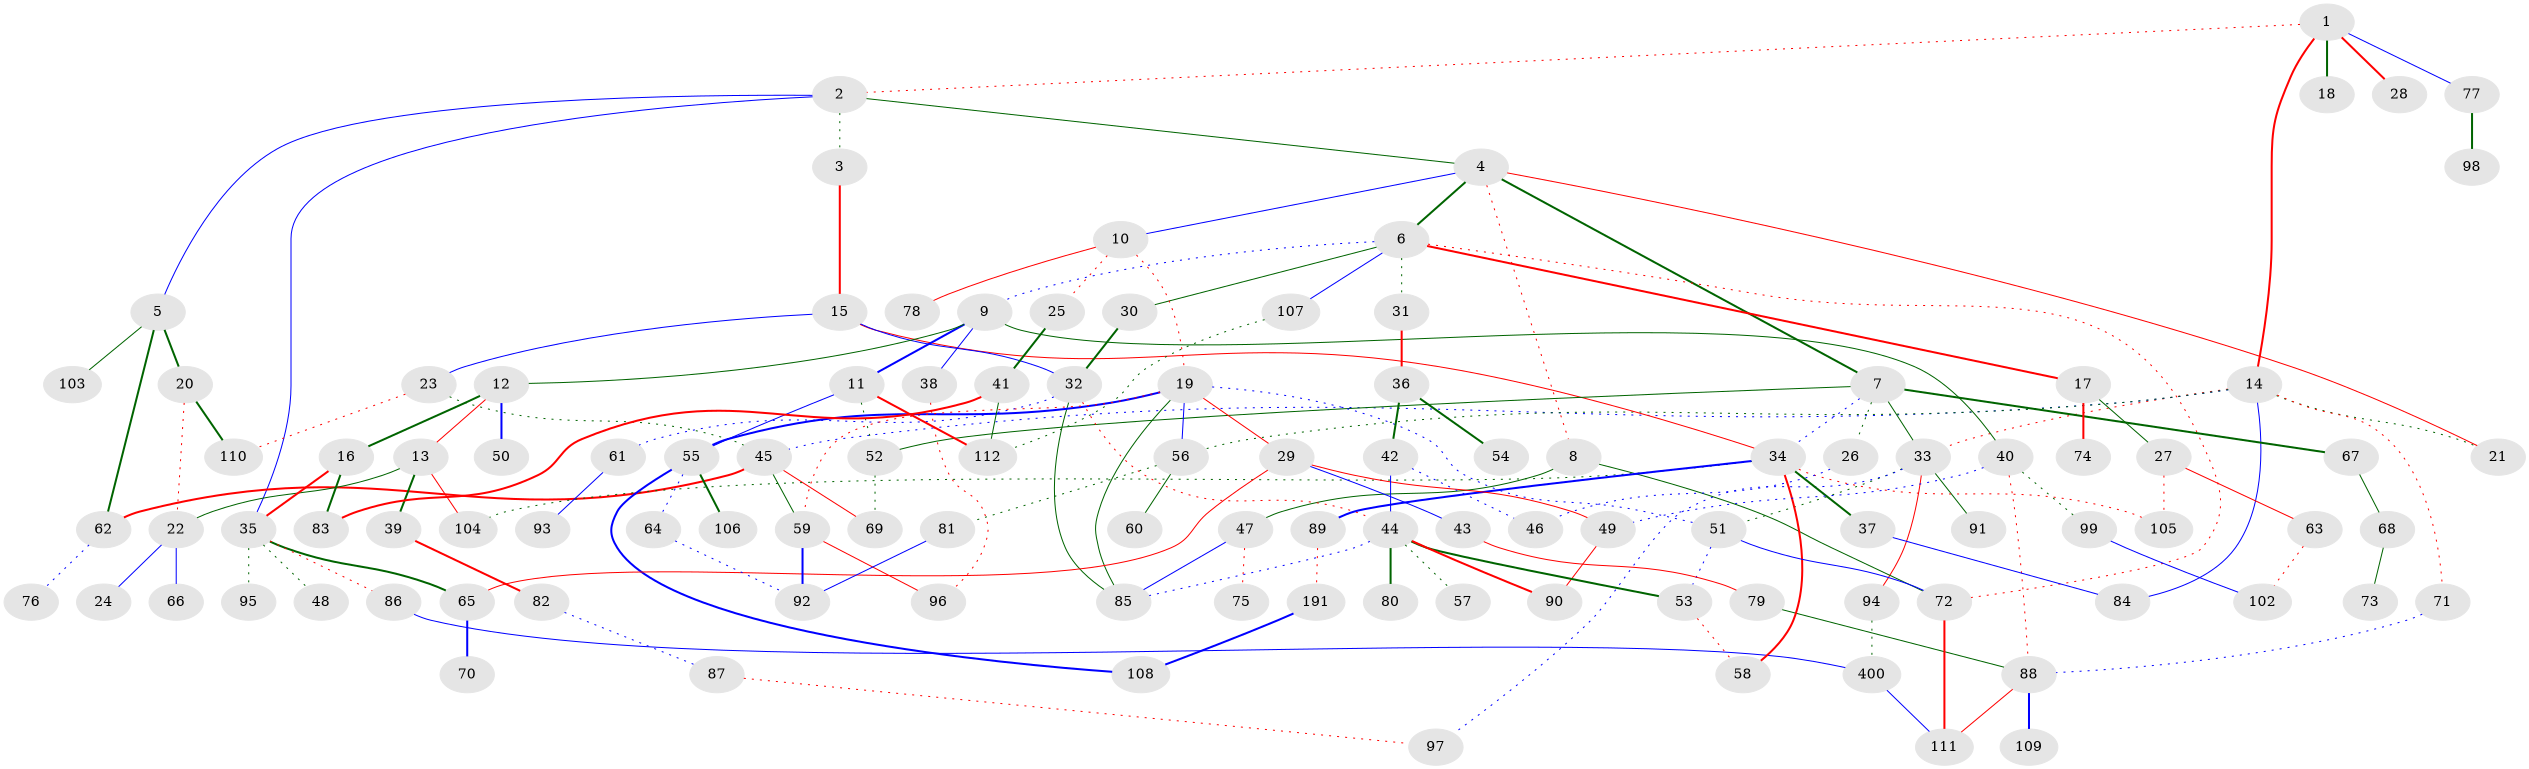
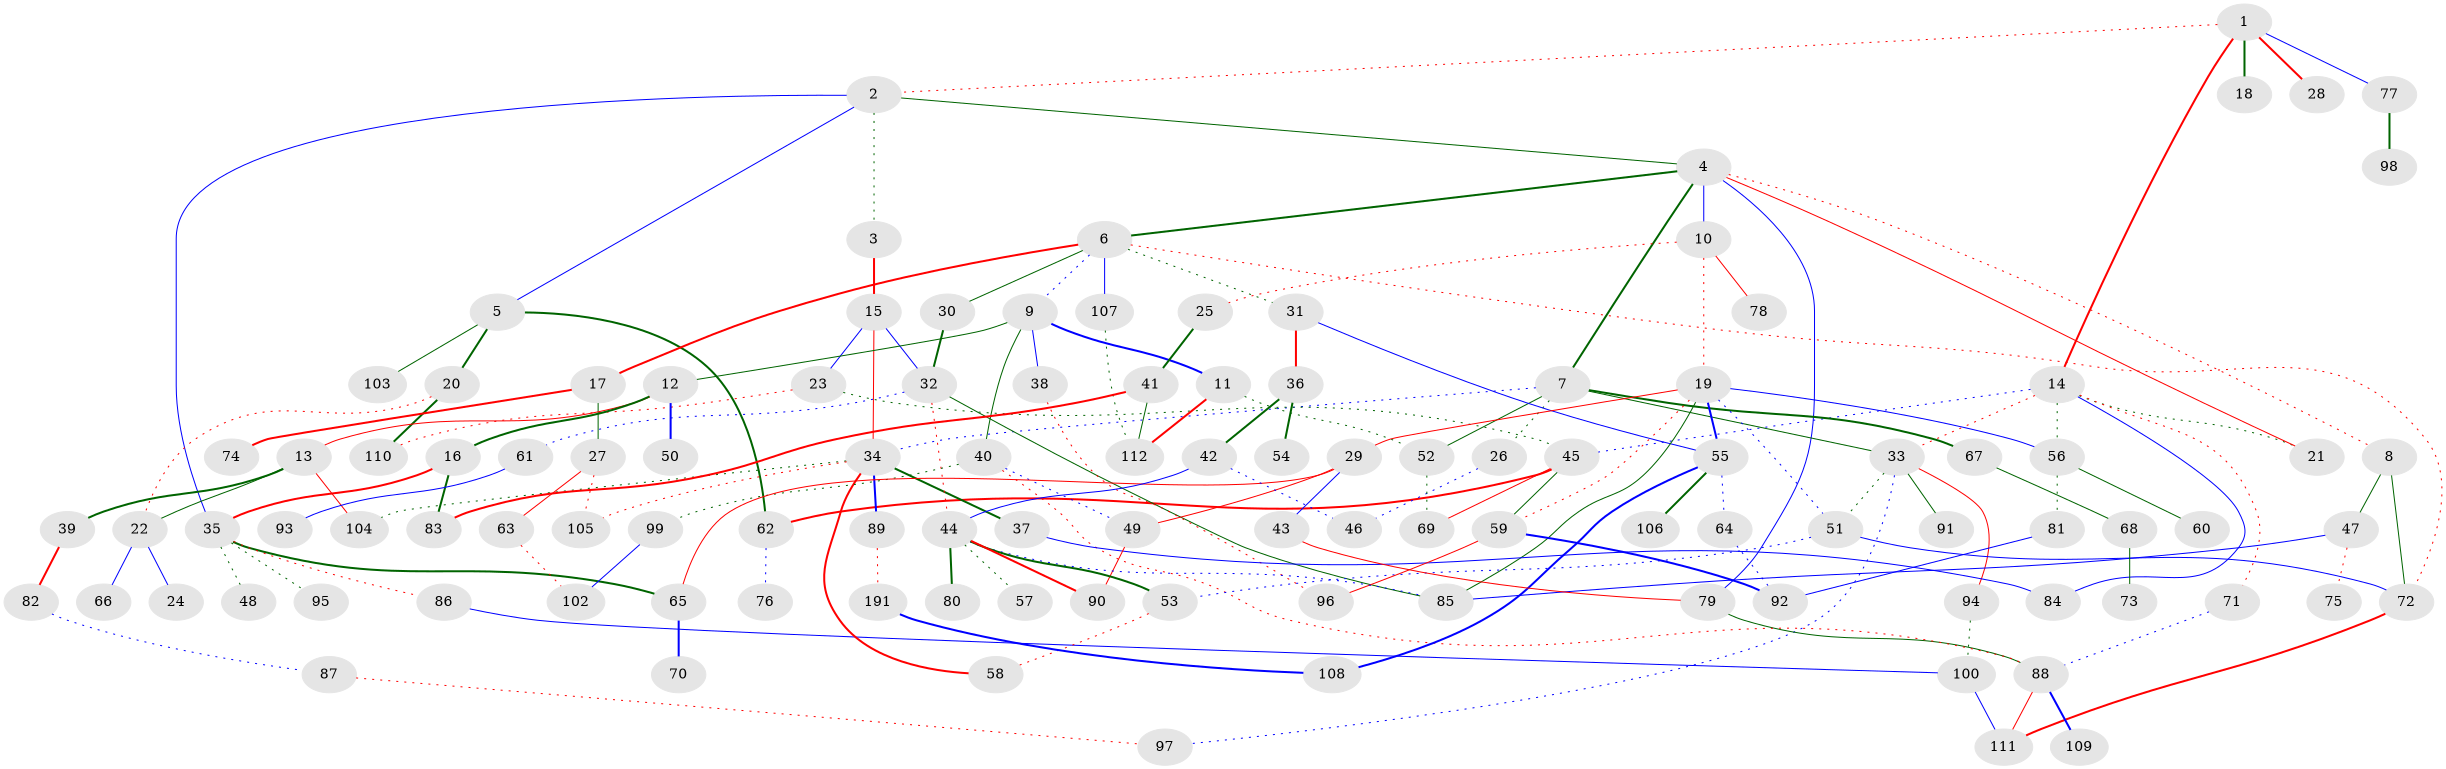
none -> (1815, 380)
(797, 410) -> (1514, 398)
(1872, 675) -> (1967, 675)
